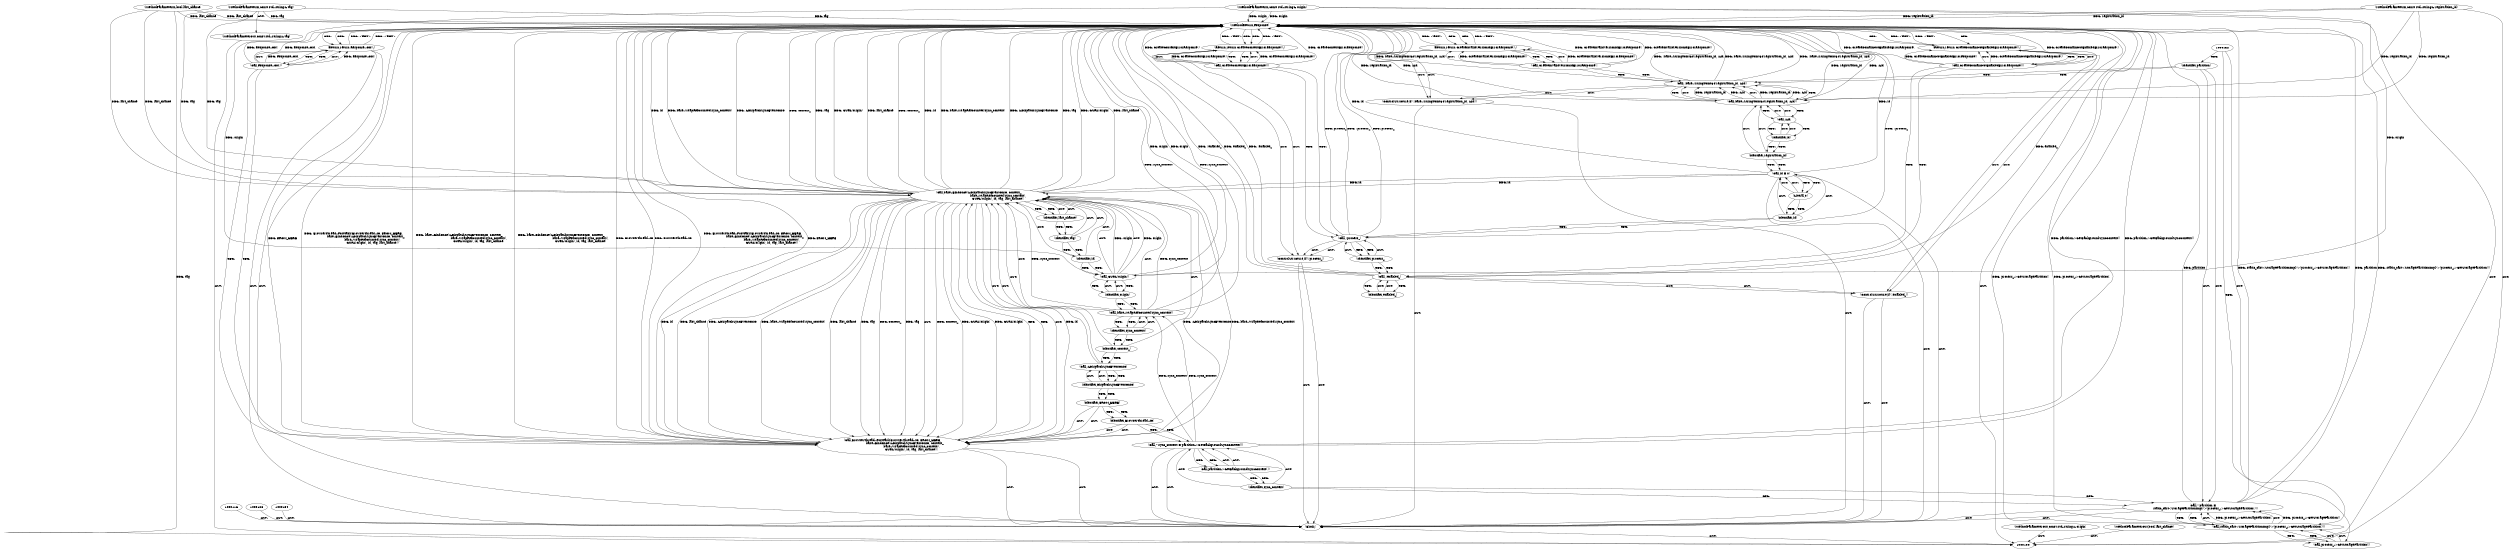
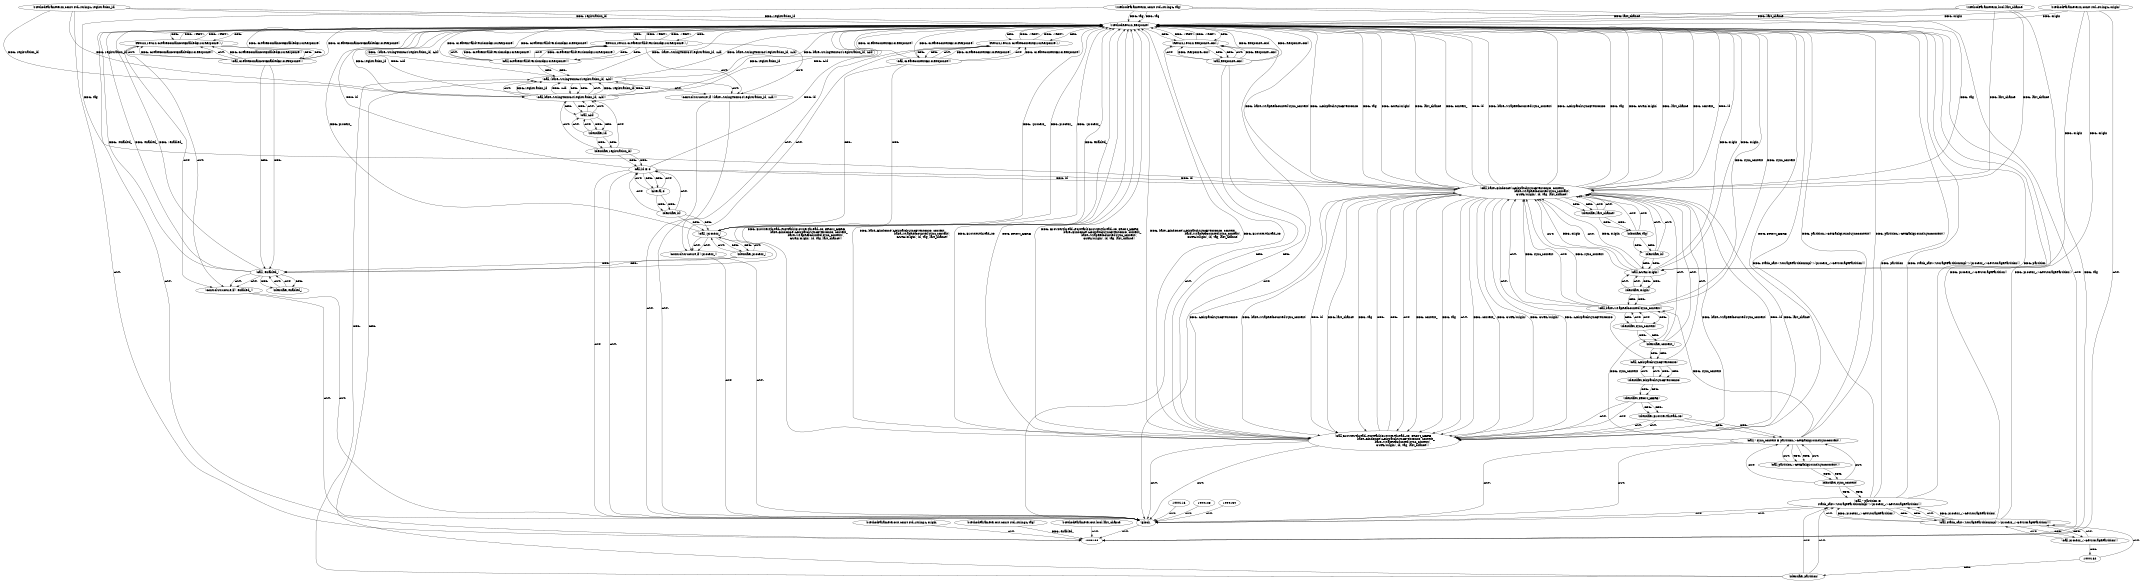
(257, 22) -> (2076, 365)
(219, 286) -> (1063, 532)
(2229, 334) -> (2090, 549)
